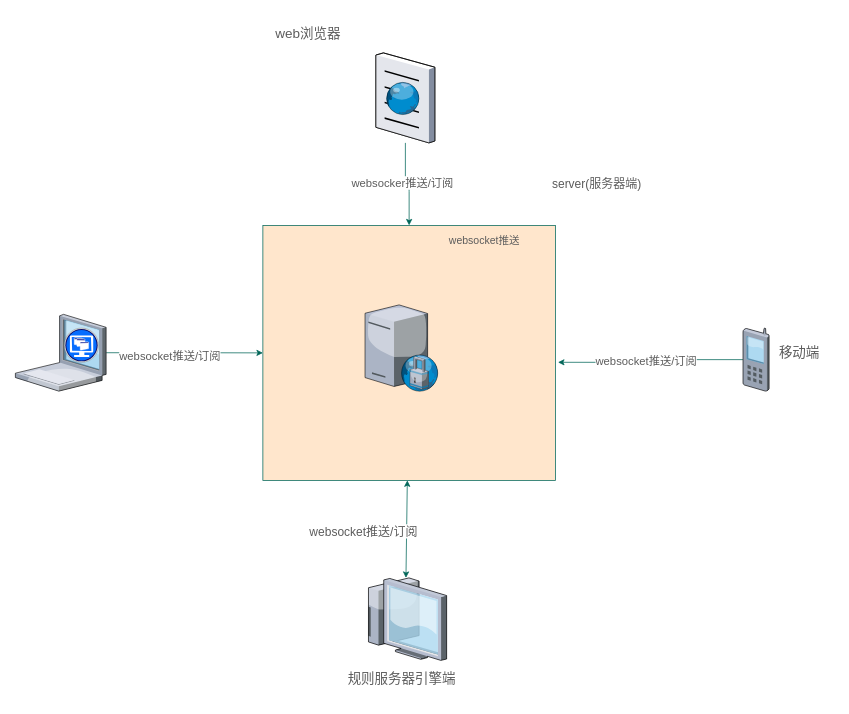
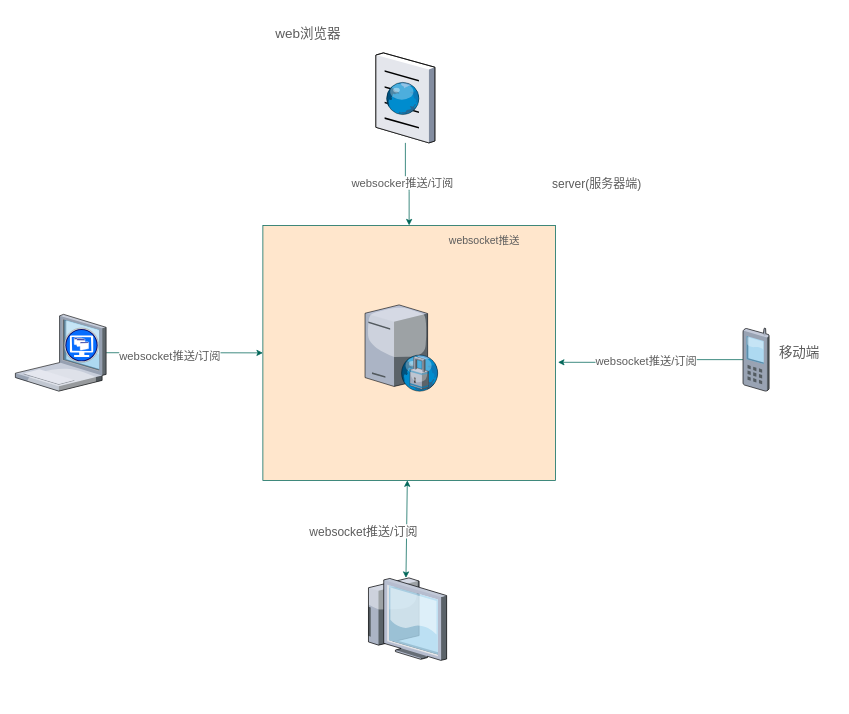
(402, 679) -> none
